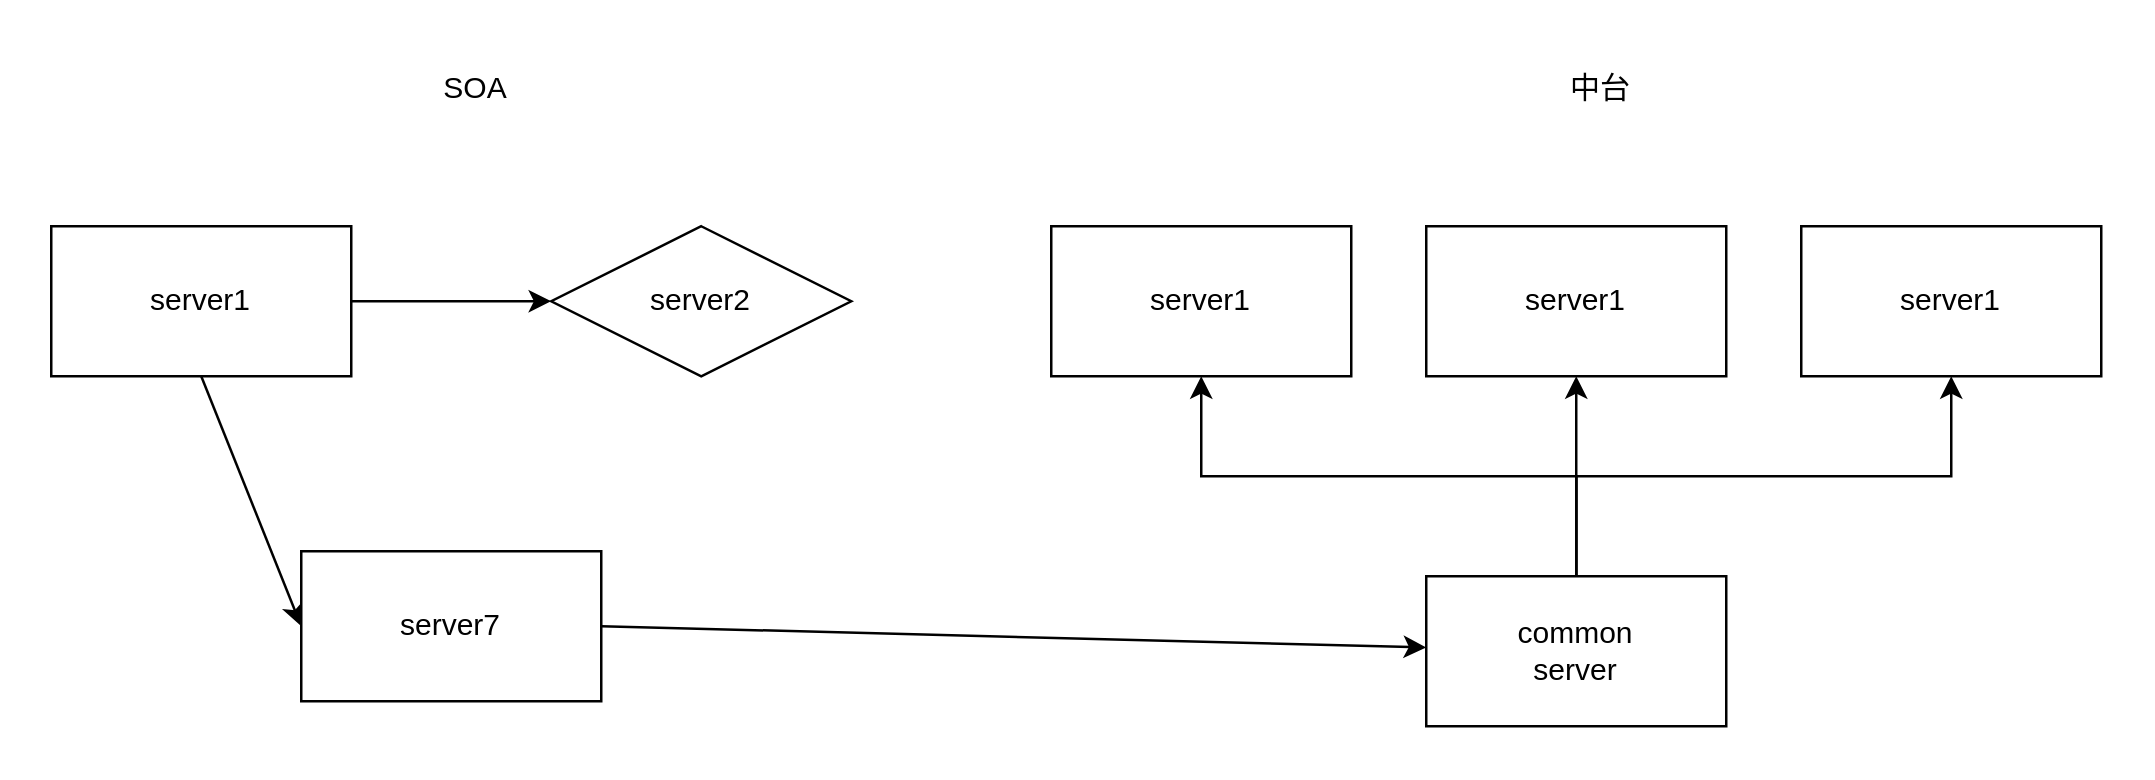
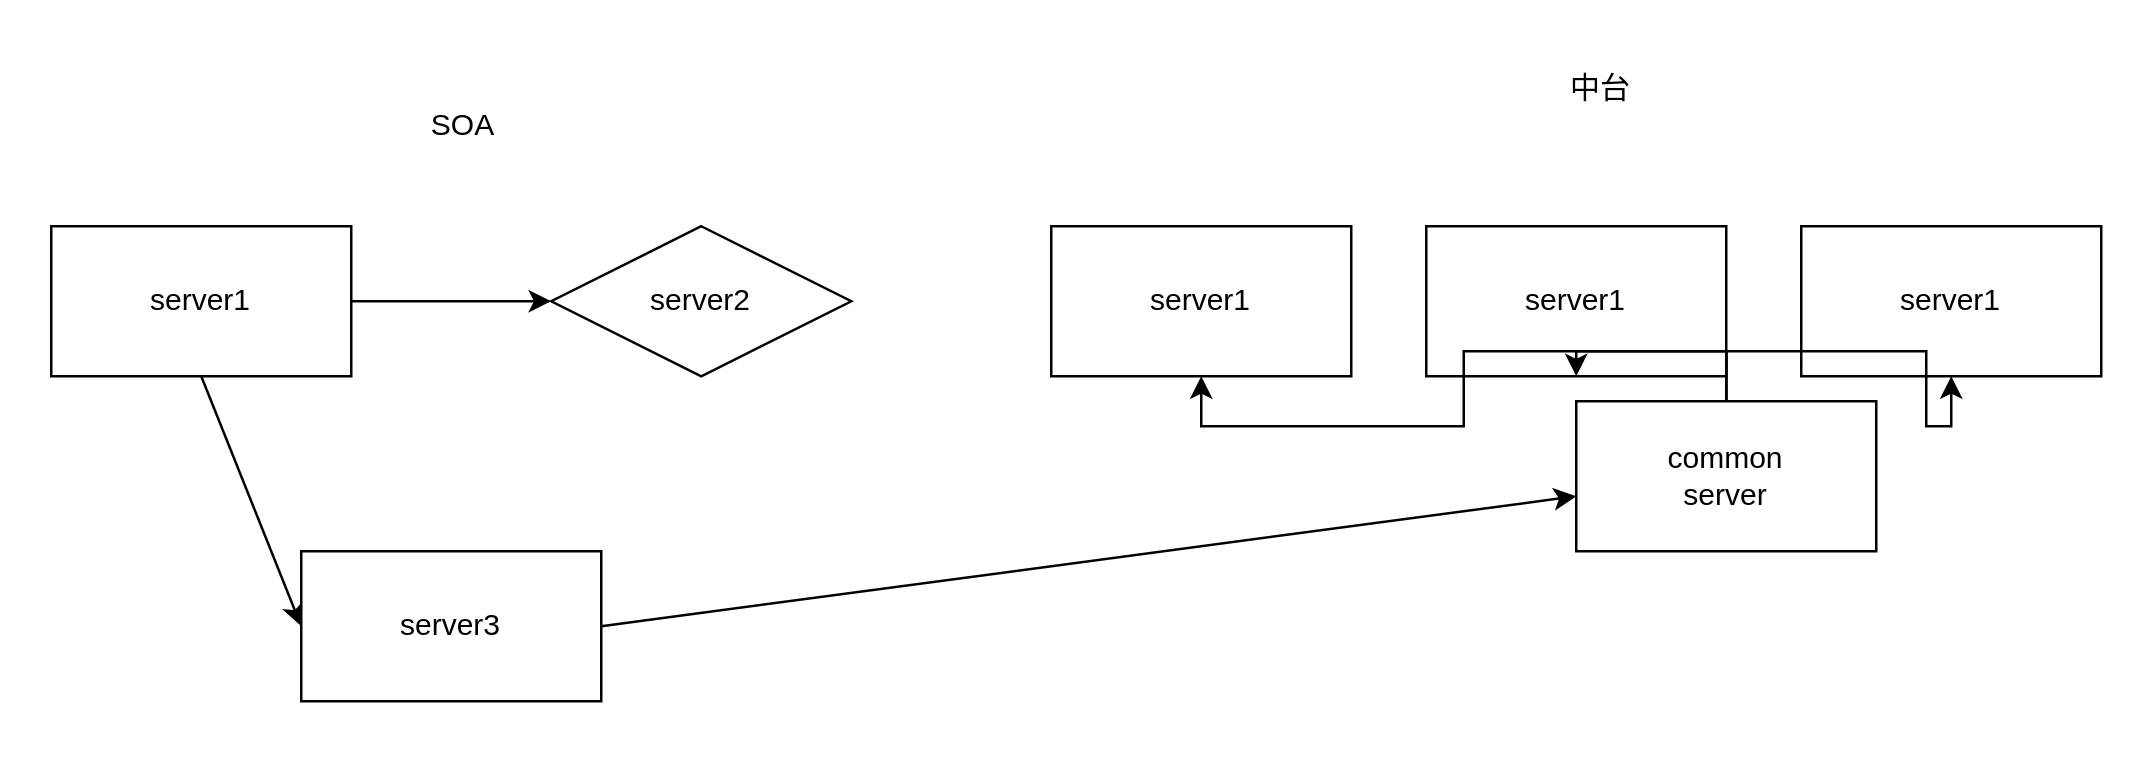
(476, 89) -> (464, 126)
(451, 626) -> (451, 626)
(1576, 651) -> (1726, 476)
